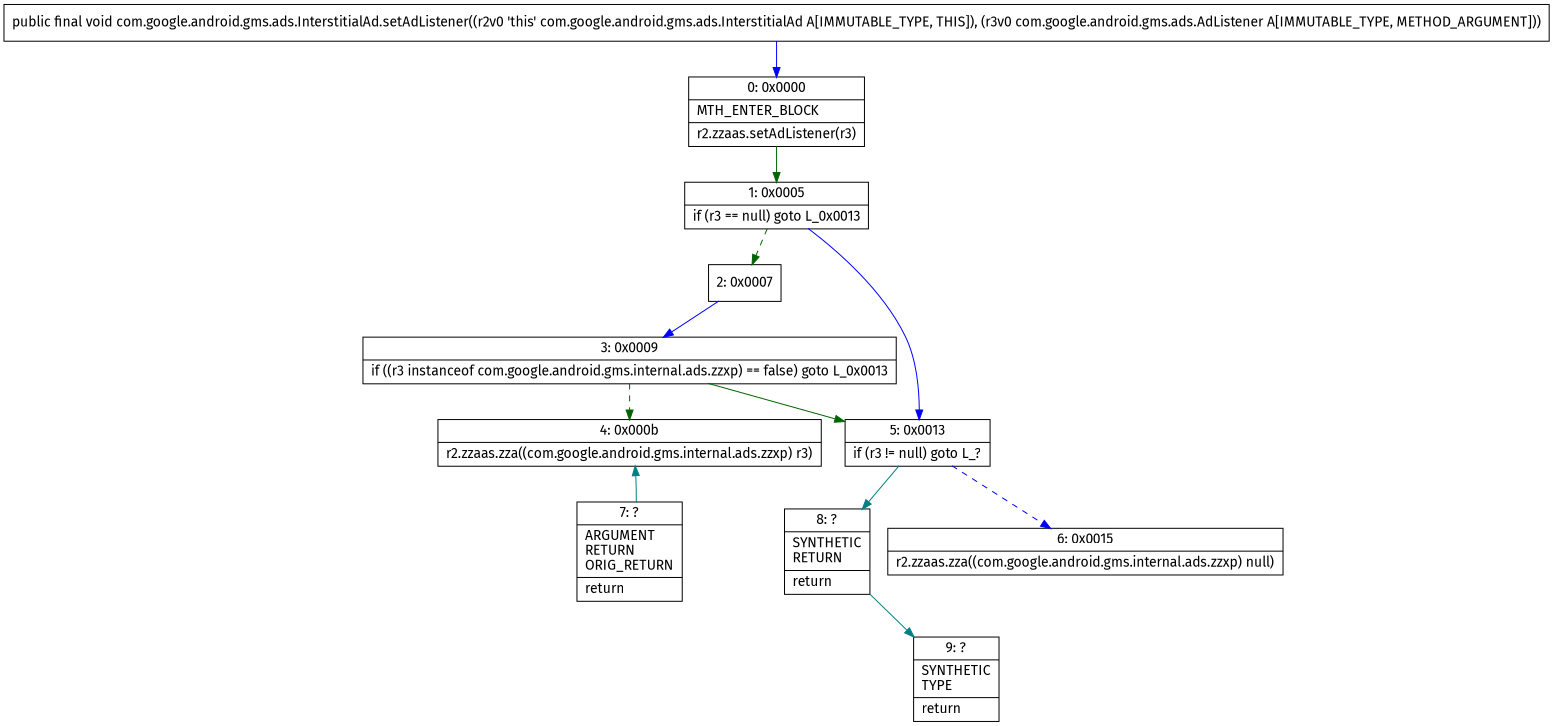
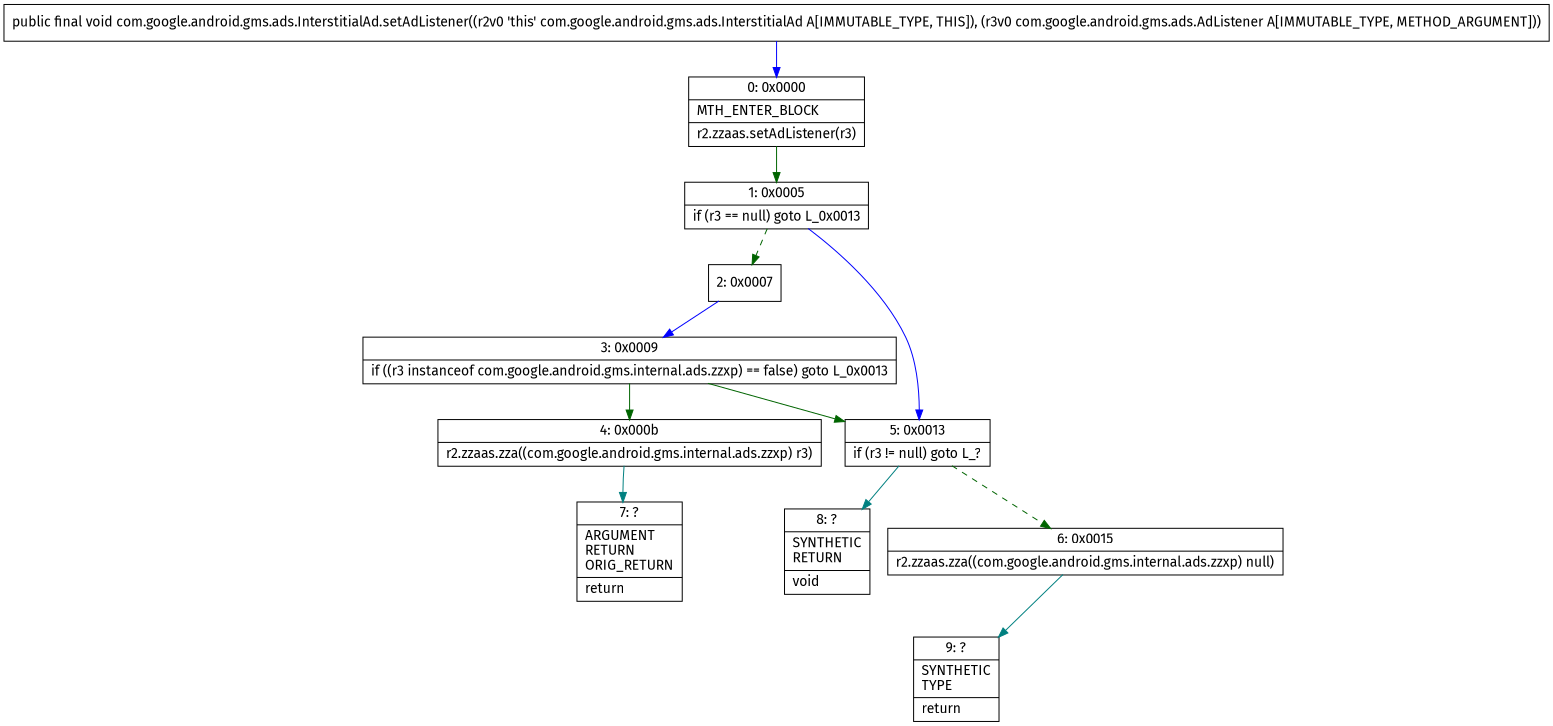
(630, 397) -> (630, 397)
(636, 489) -> (623, 479)
(997, 495) -> (997, 495)
(812, 582) -> (806, 582)
(888, 612) -> (1034, 602)
